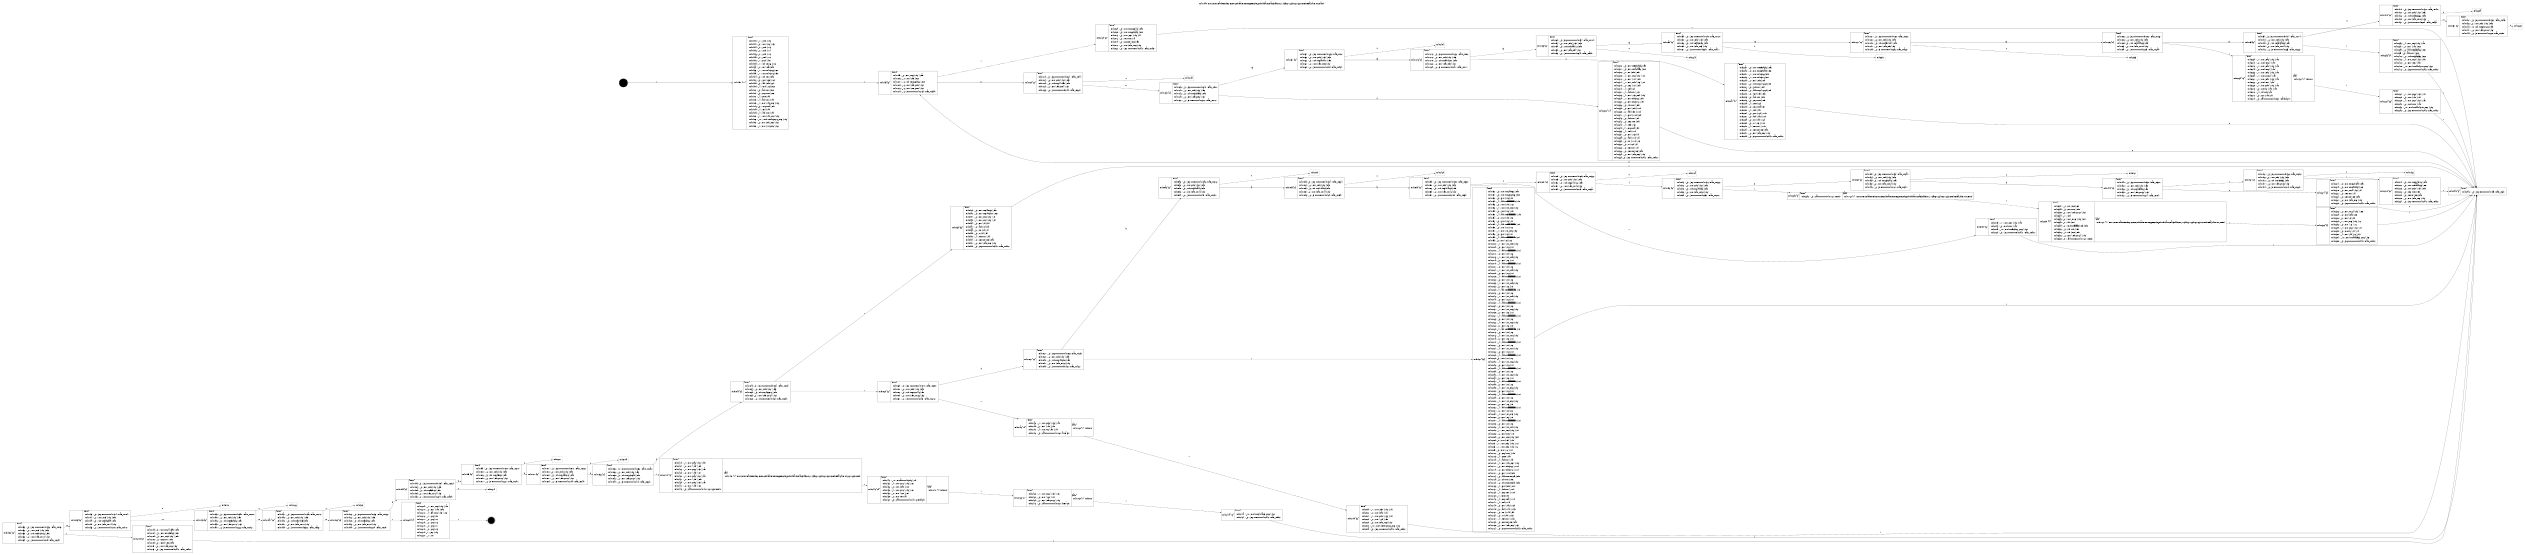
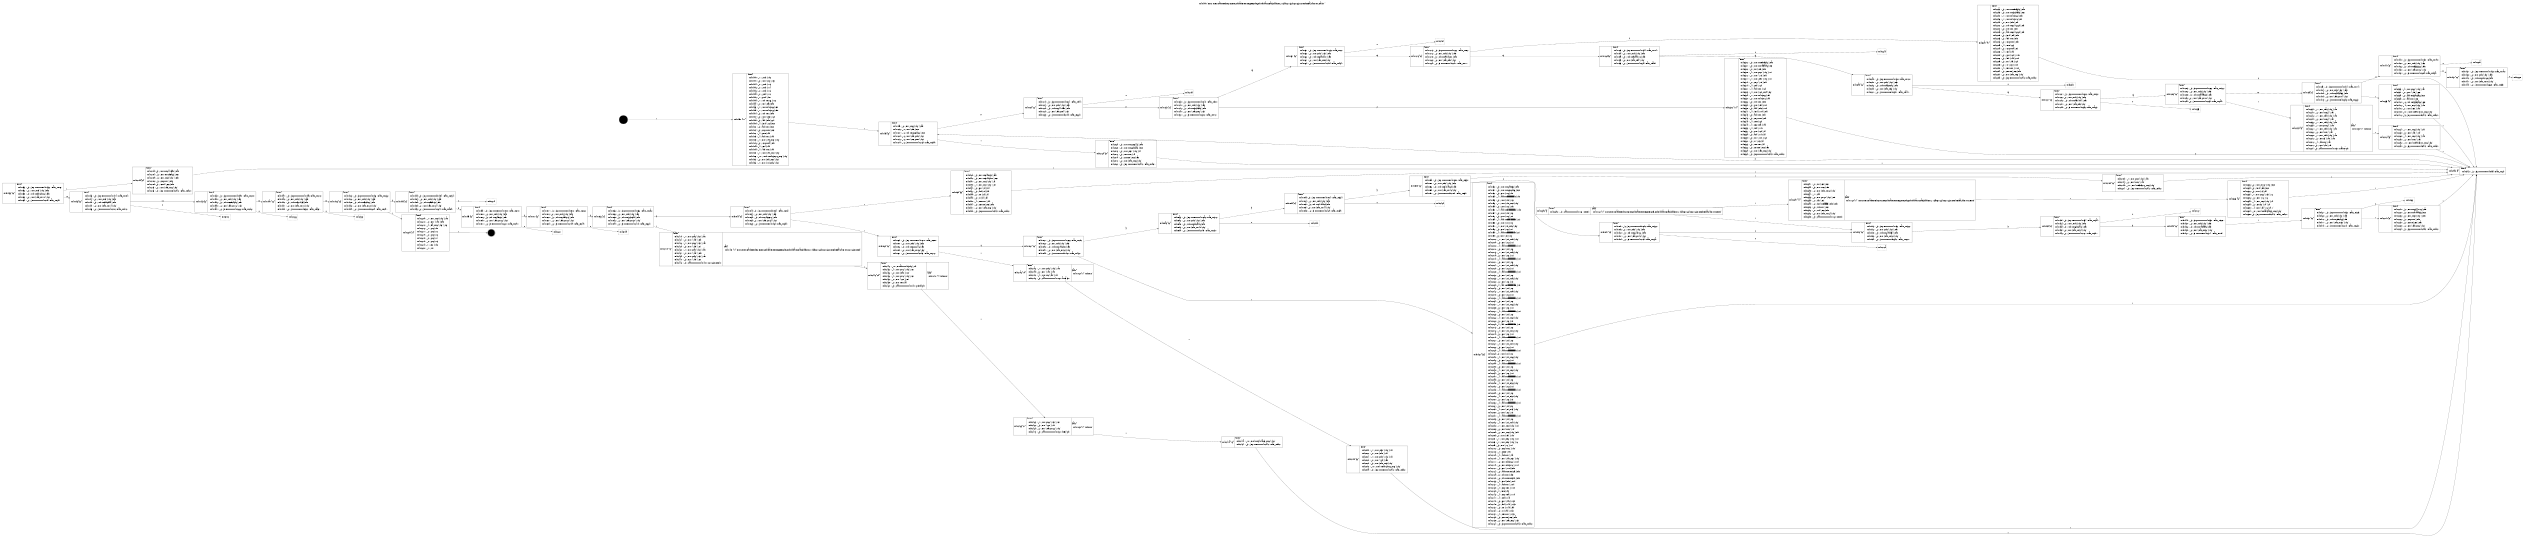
(1756, 191) -> (1762, 222)
(2347, 193) -> none
